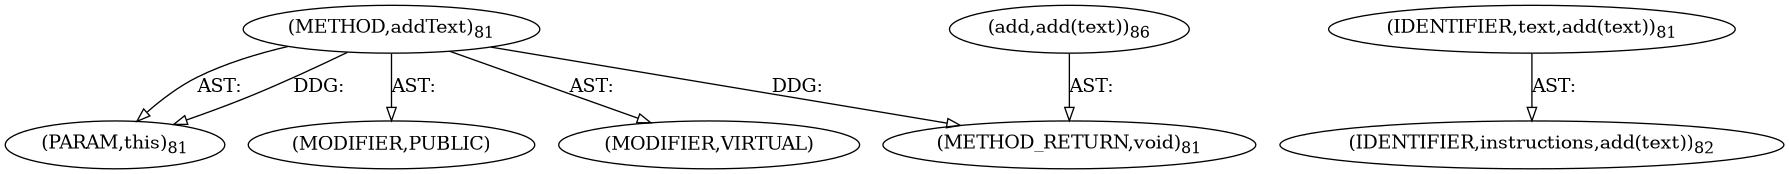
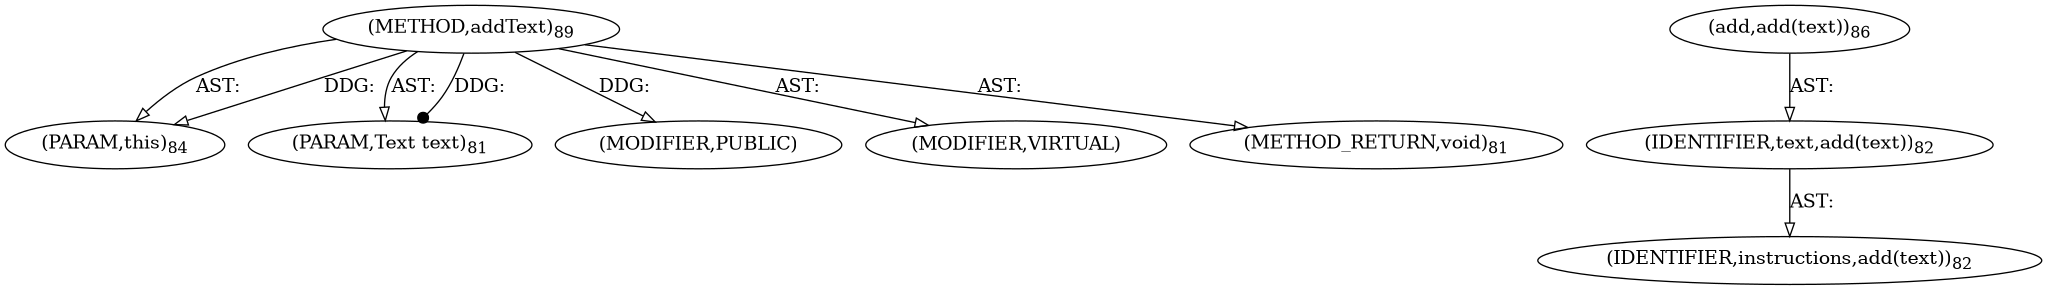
(485, 27) -> (564, 27)
(1667, 27) -> (1925, 143)
(1069, 80) -> (1790, 80)
(417, 87) -> (627, 87)
(800, 87) -> (1003, 87)
(178, 143) -> (178, 143)
none -> (390, 145)
